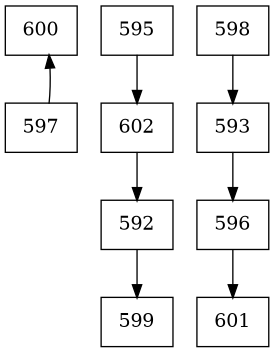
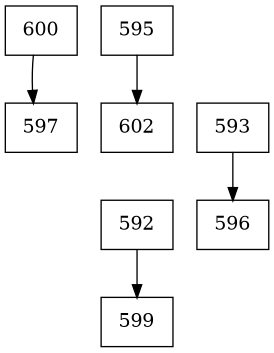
(233, 31) -> none
(50, 86) -> (32, 73)
(137, 170) -> none
(233, 322) -> none
